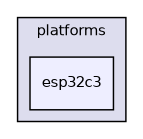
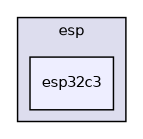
(72, 31) -> (72, 31)
